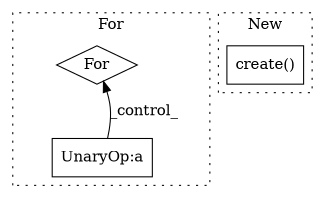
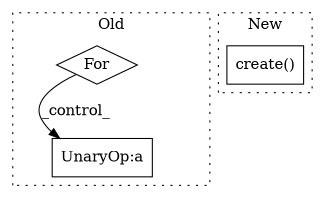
(111, 25) -> (111, 25)
(111, 115) -> (44, 97)
